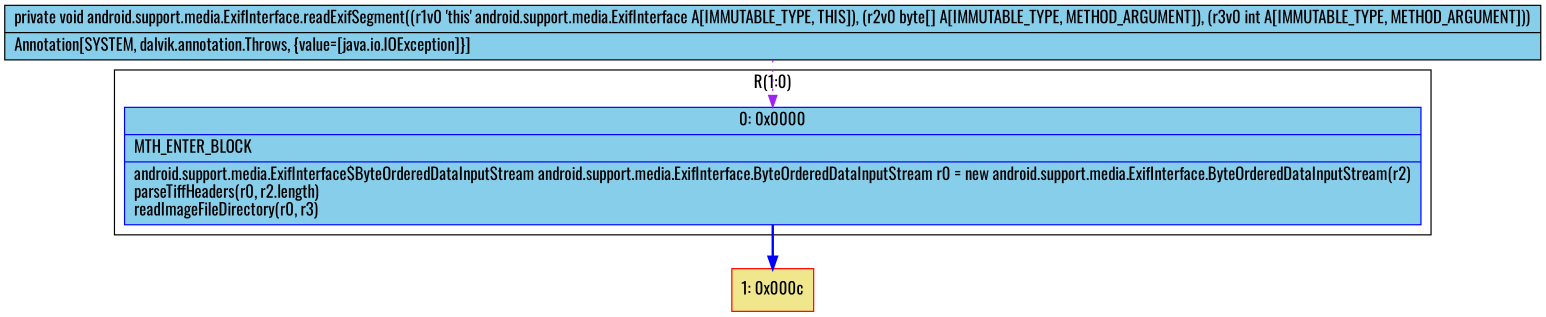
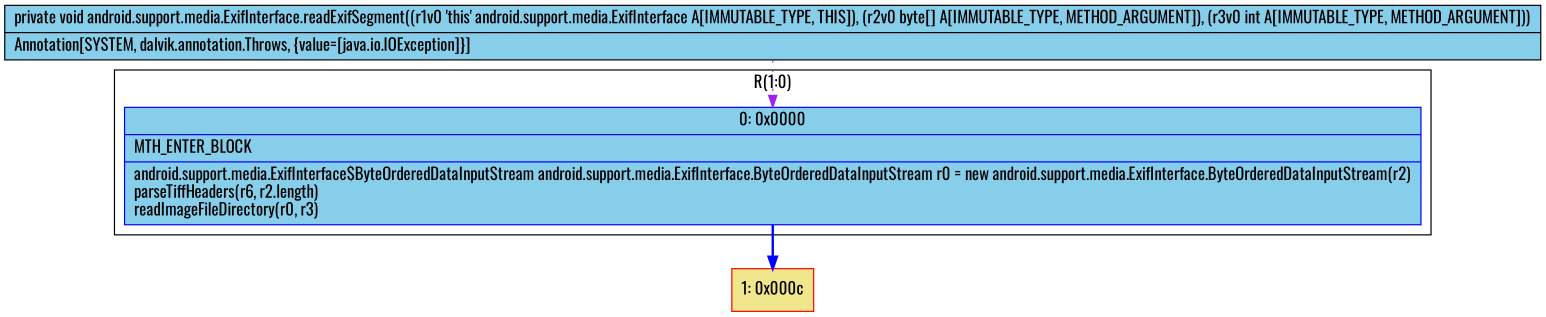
(227, 193) -> (227, 193)
